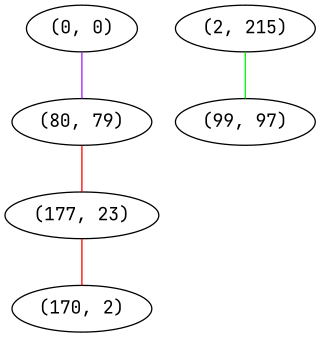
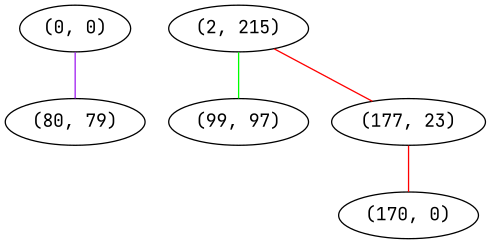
(82, 169) -> (323, 75)
(82, 309) -> (409, 215)
